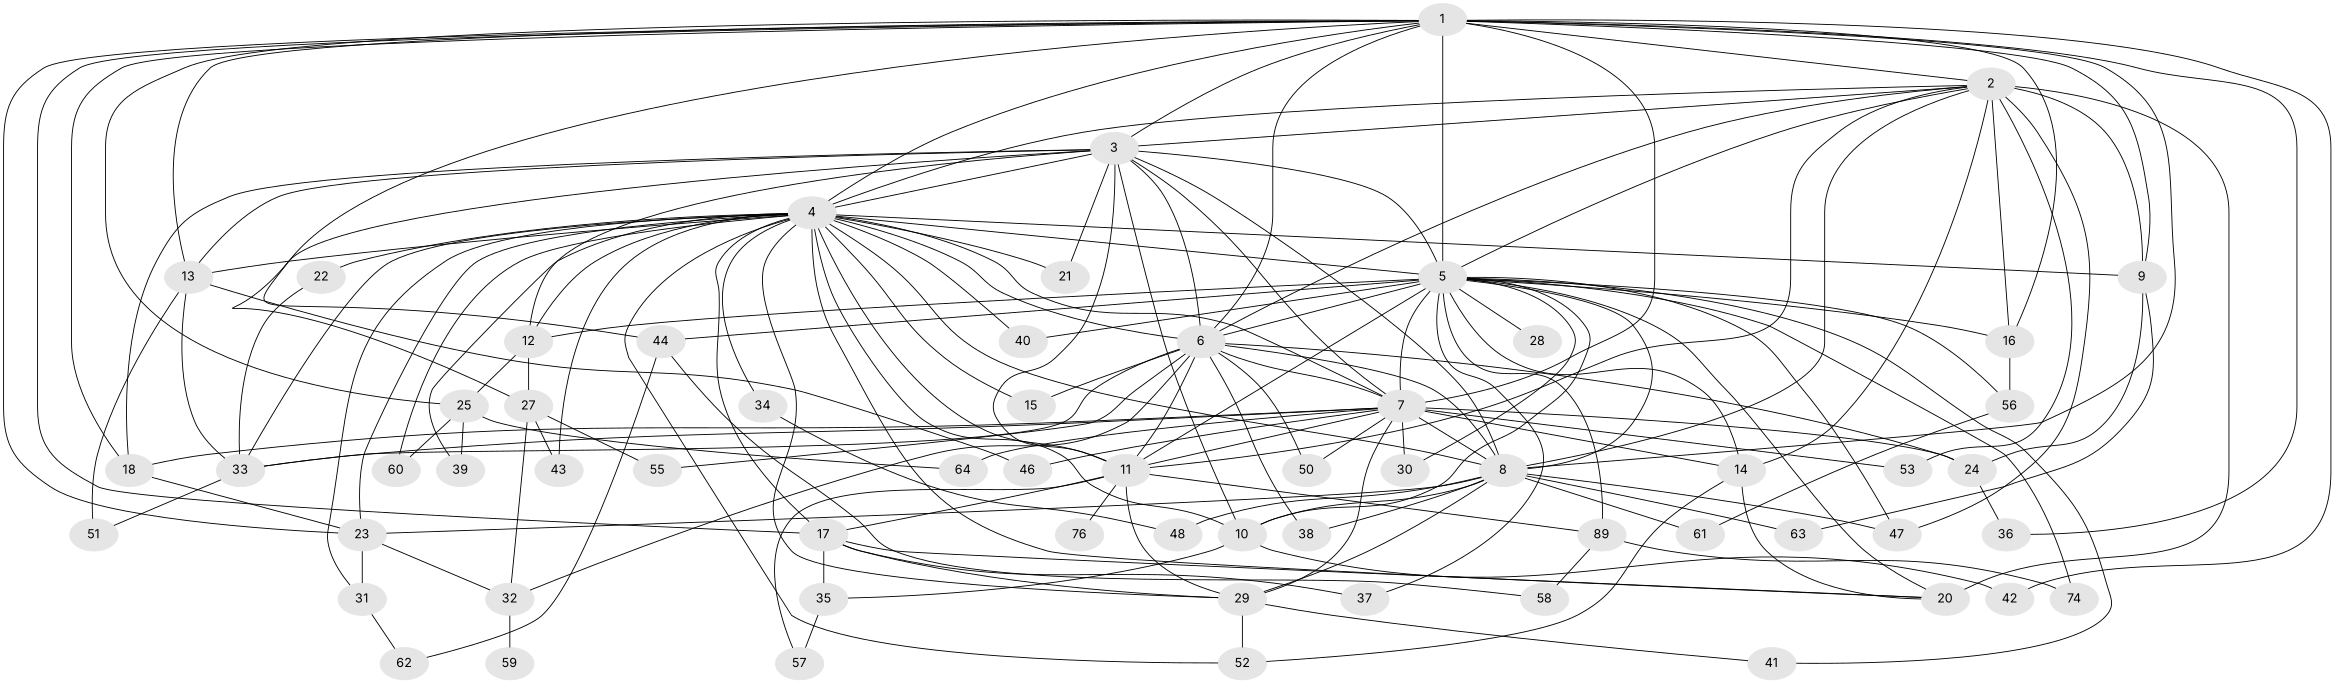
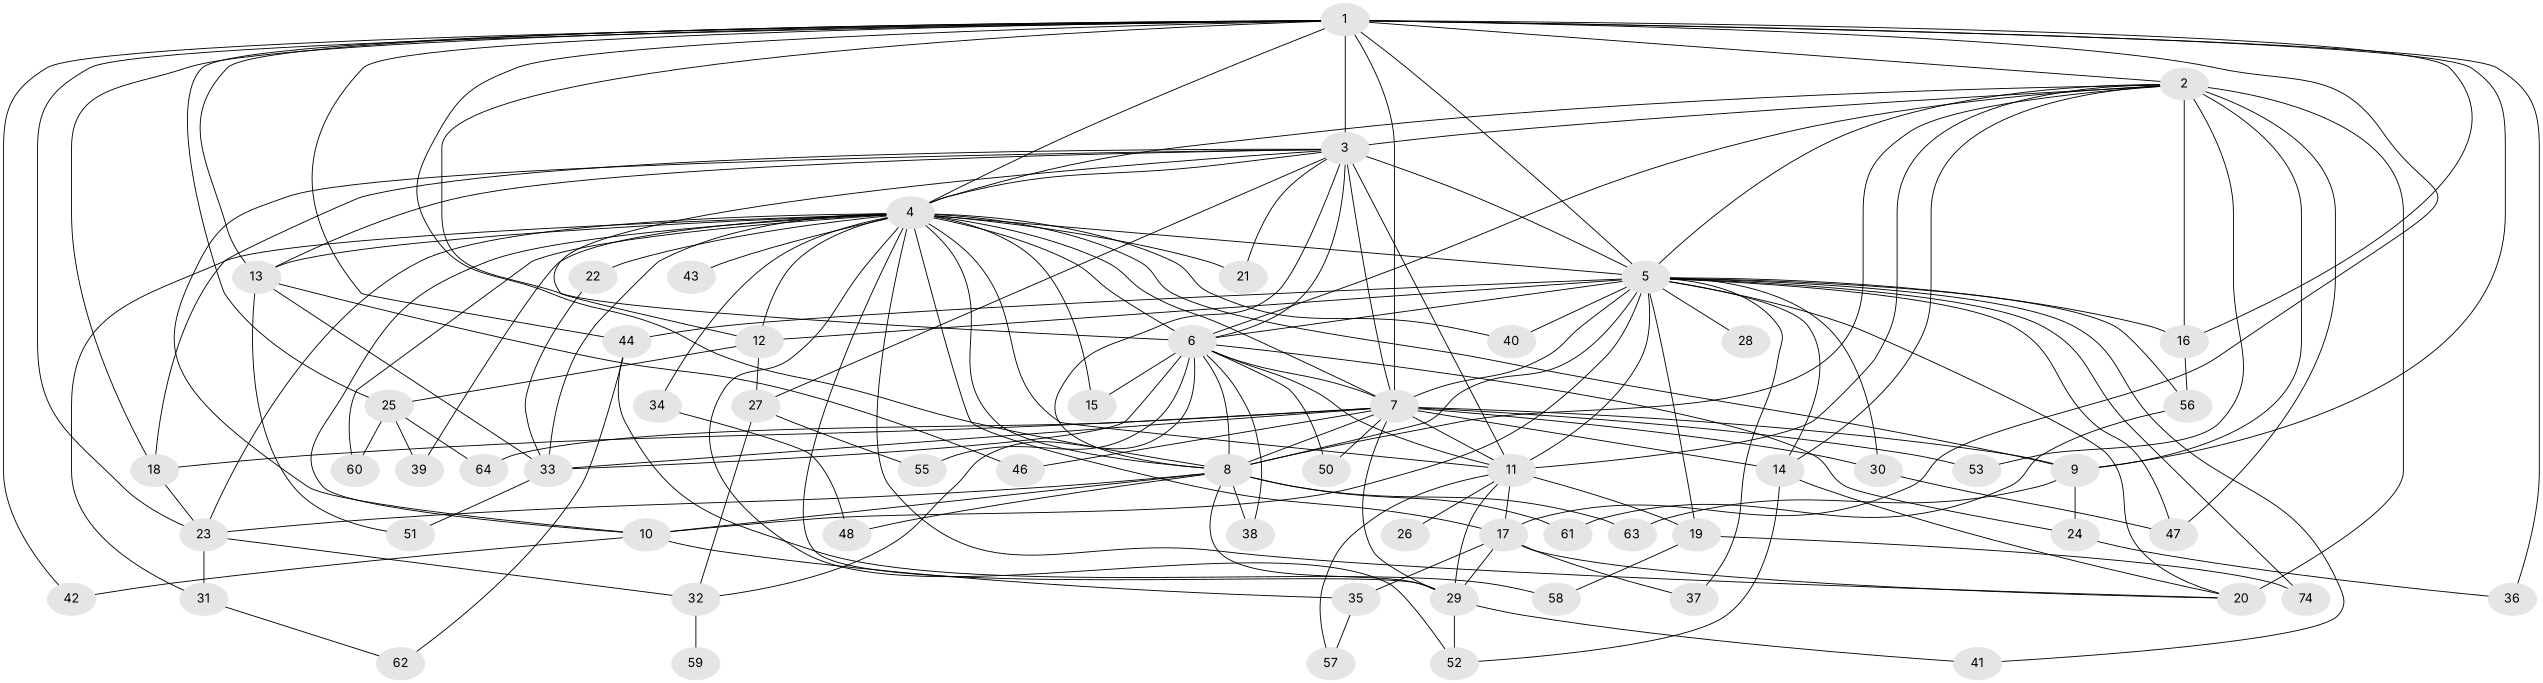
(1678, 422) -> (1769, 427)
(544, 438) -> none
(1710, 499) -> (2026, 503)
(1080, 535) -> (1405, 535)
(1602, 535) -> (1697, 535)
